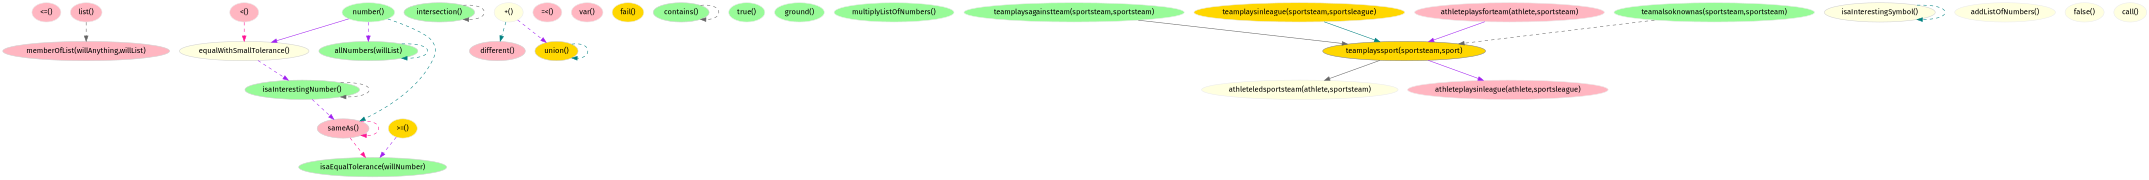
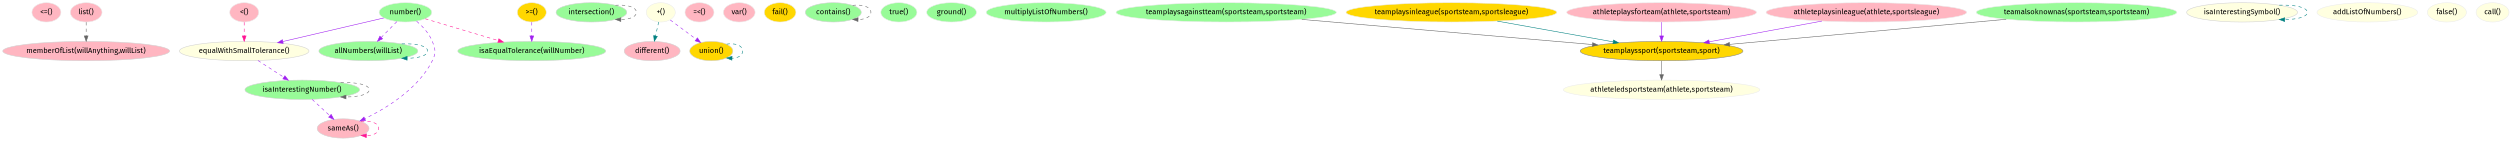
(1559, 32) -> (1868, 32)
(427, 69) -> (420, 79)
(1453, 69) -> (1766, 31)
(356, 146) -> (462, 30)
